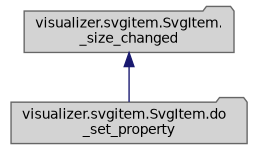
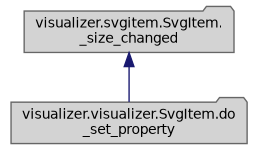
(129, 123) -> (129, 123)
